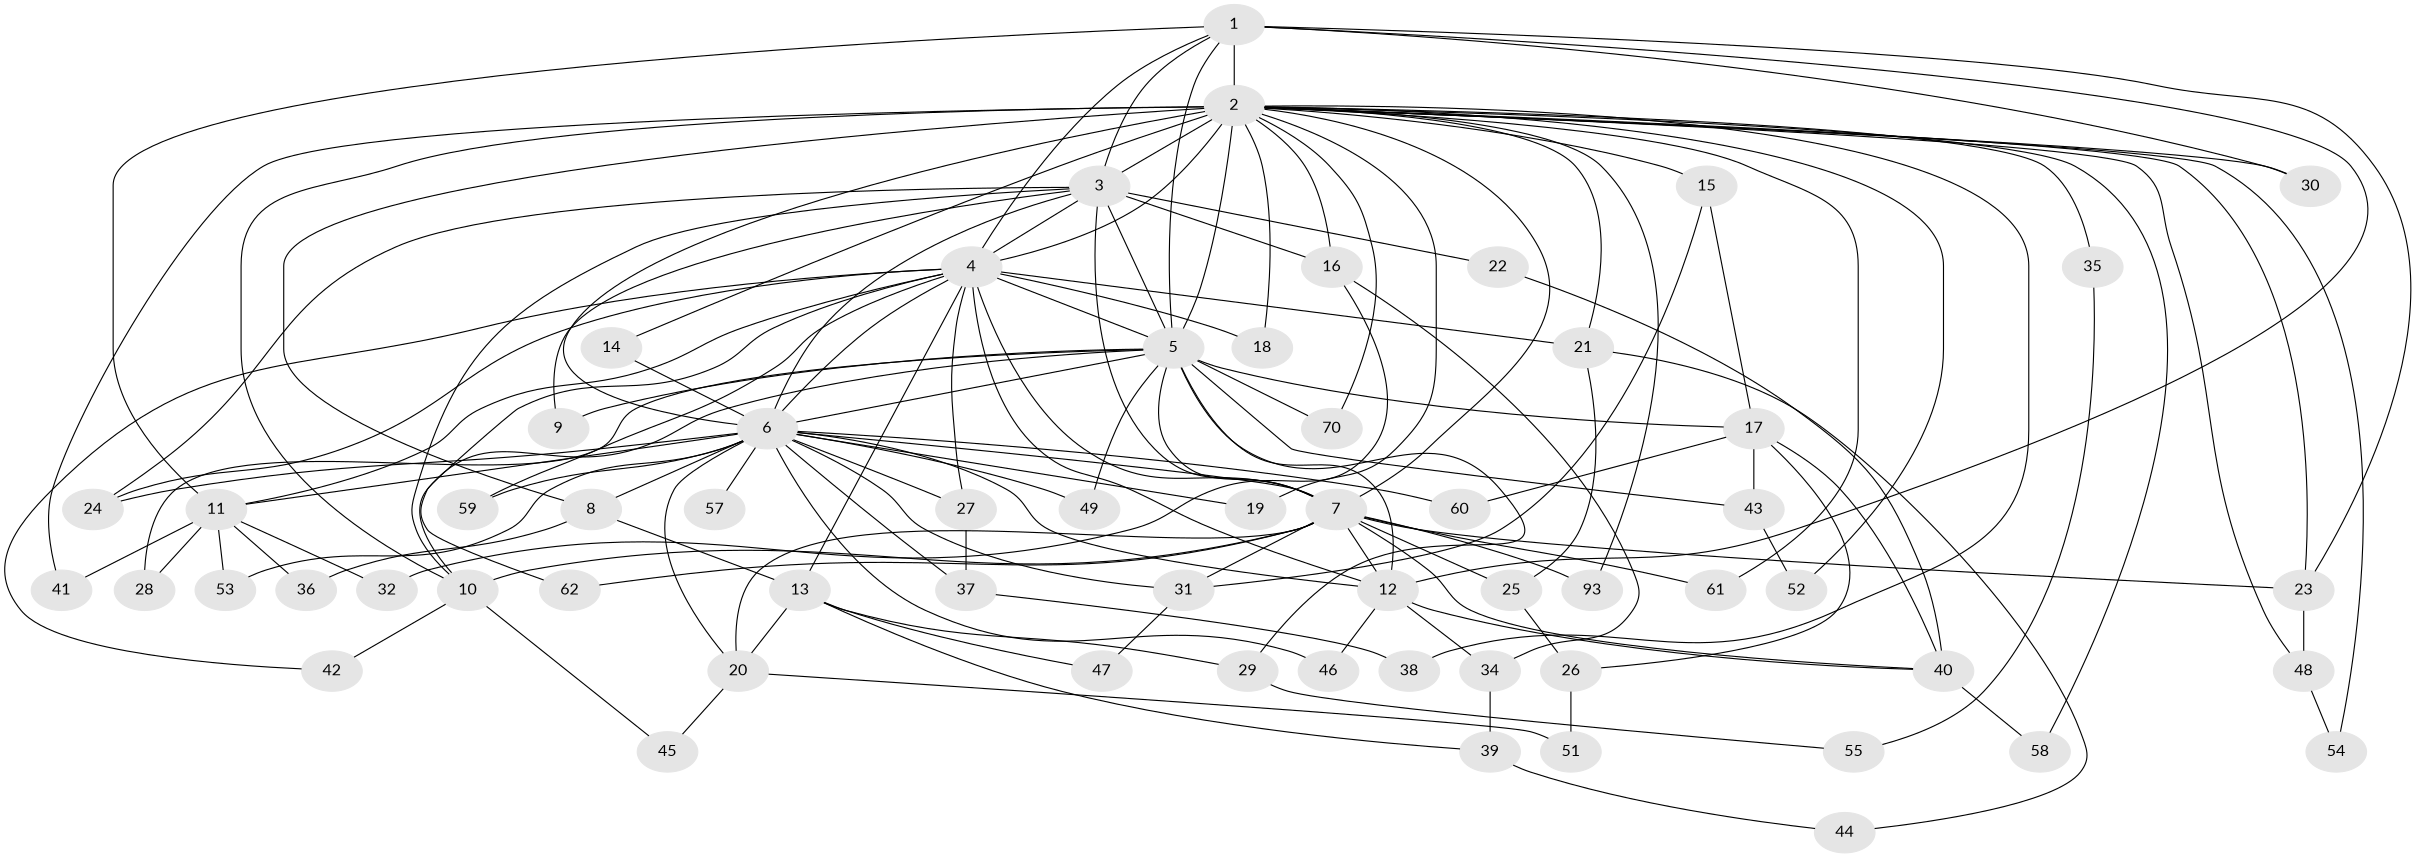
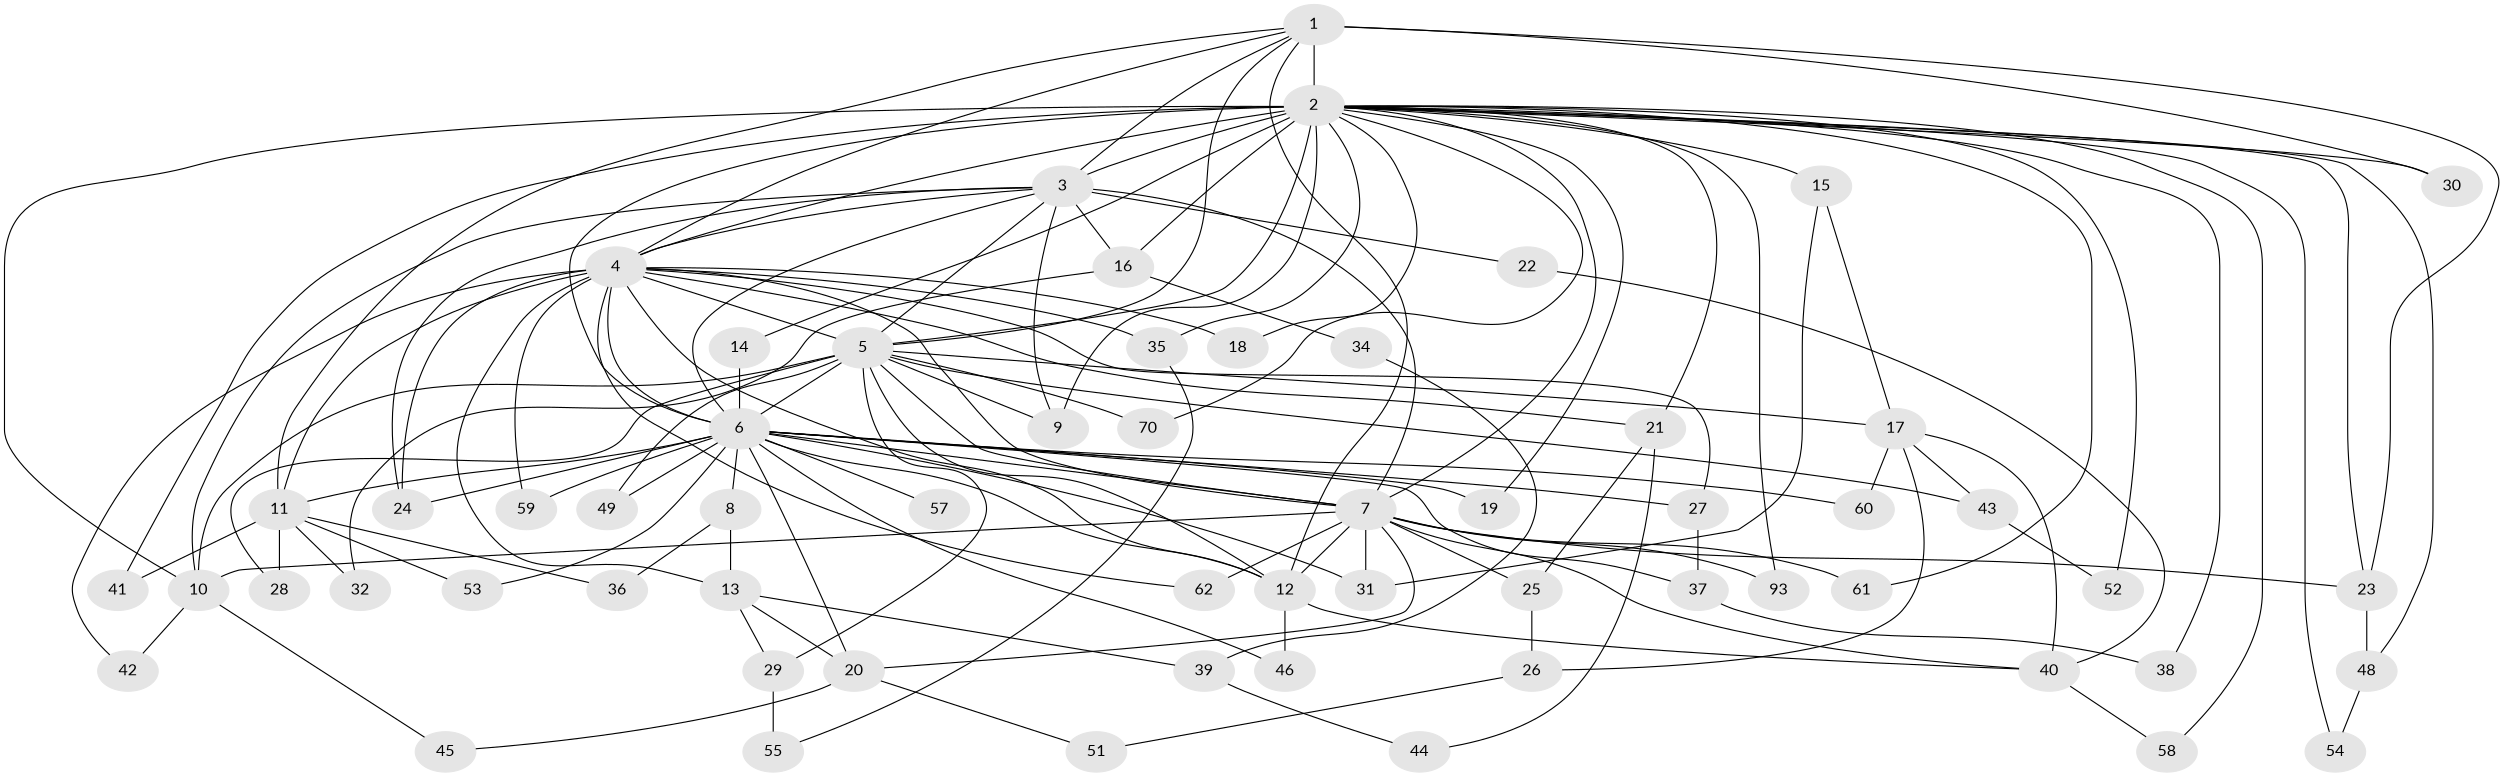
(529, 177) -> (1248, 295)
none -> (867, 285)
(1439, 631) -> none
(1102, 671) -> none
